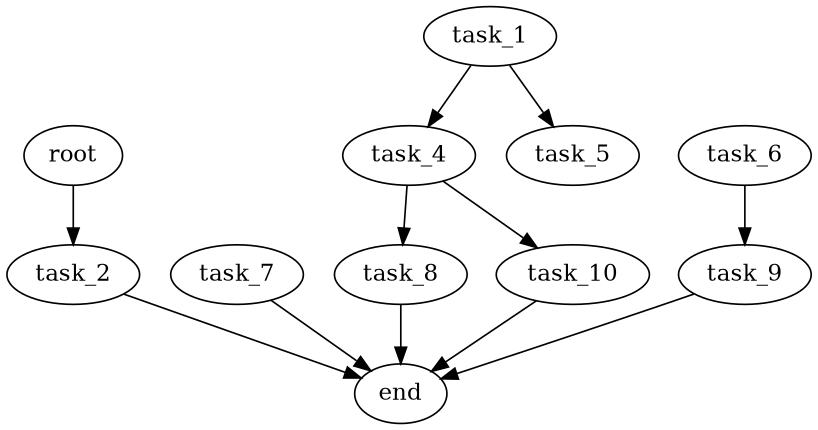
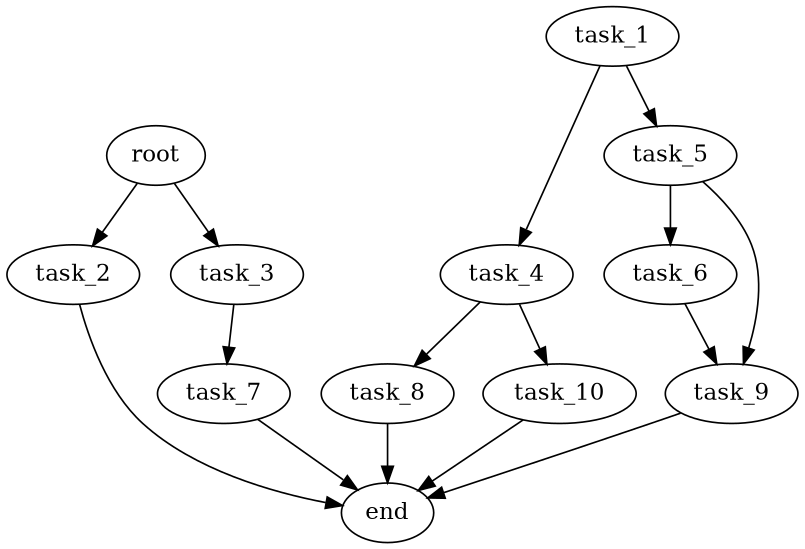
none -> (670, 207)
none -> (755, 257)
none -> (237, 275)
